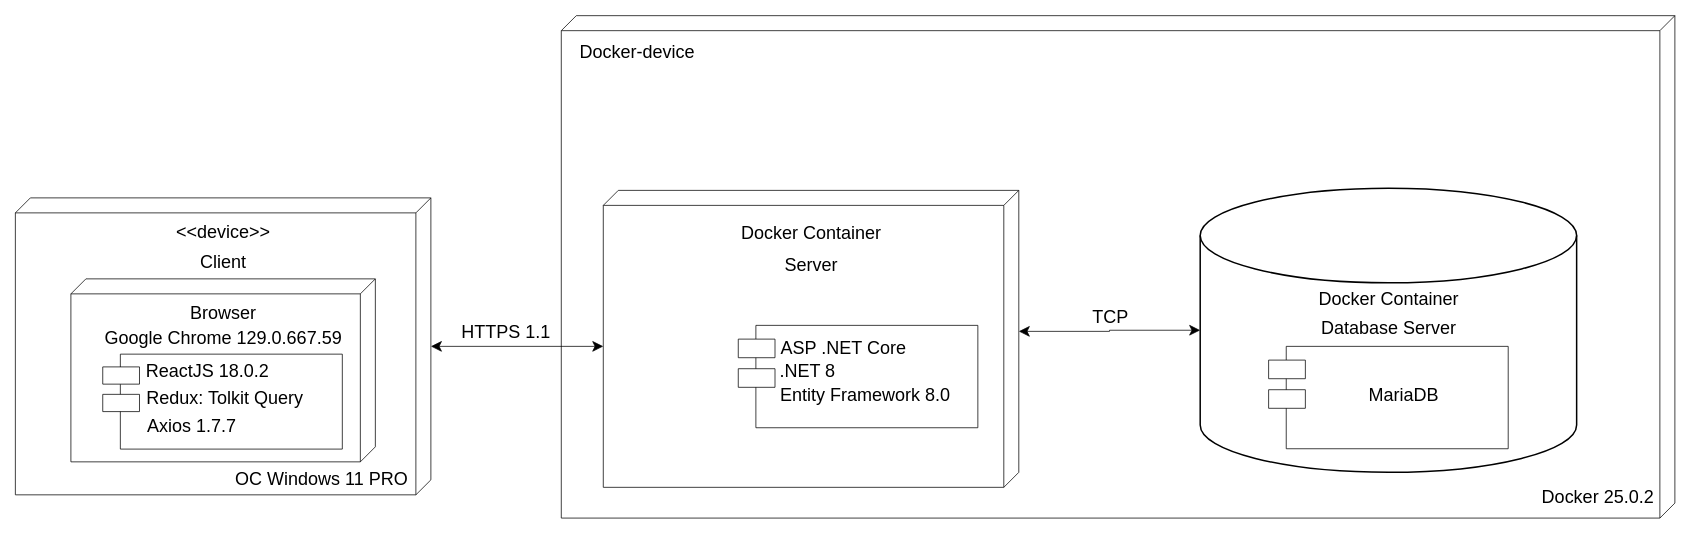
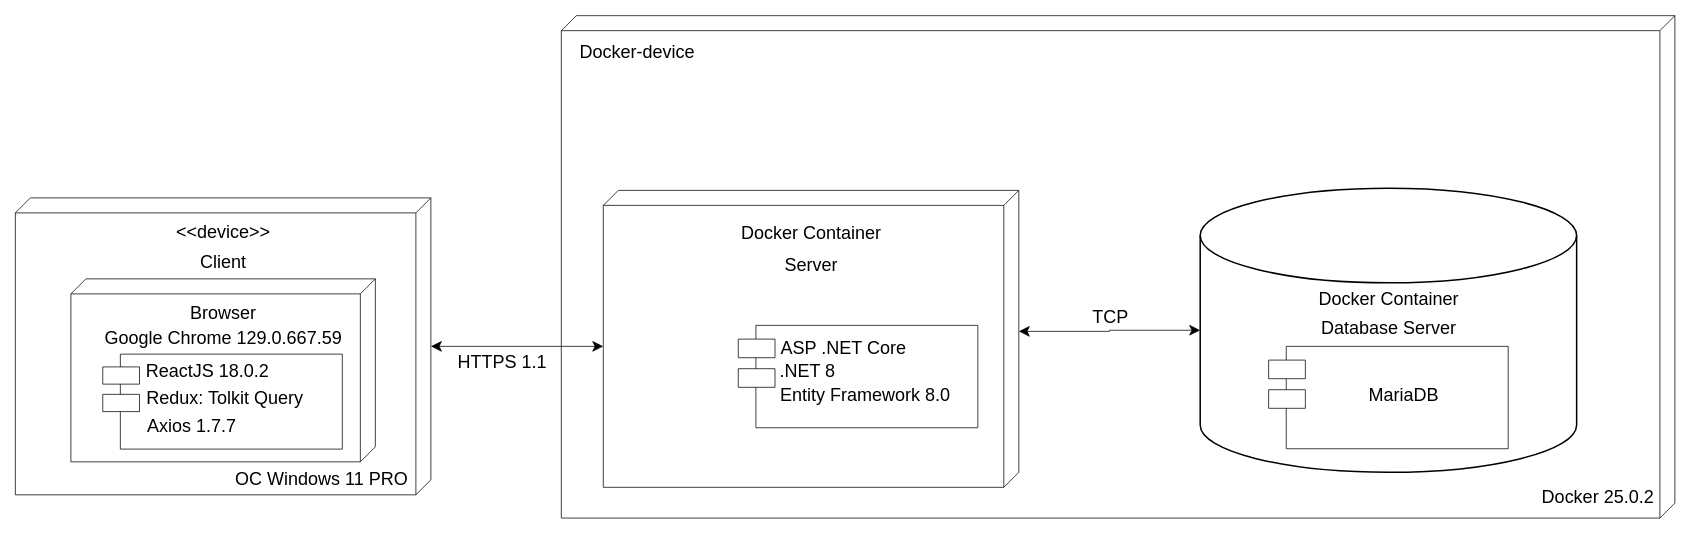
(506, 333) -> (502, 363)
